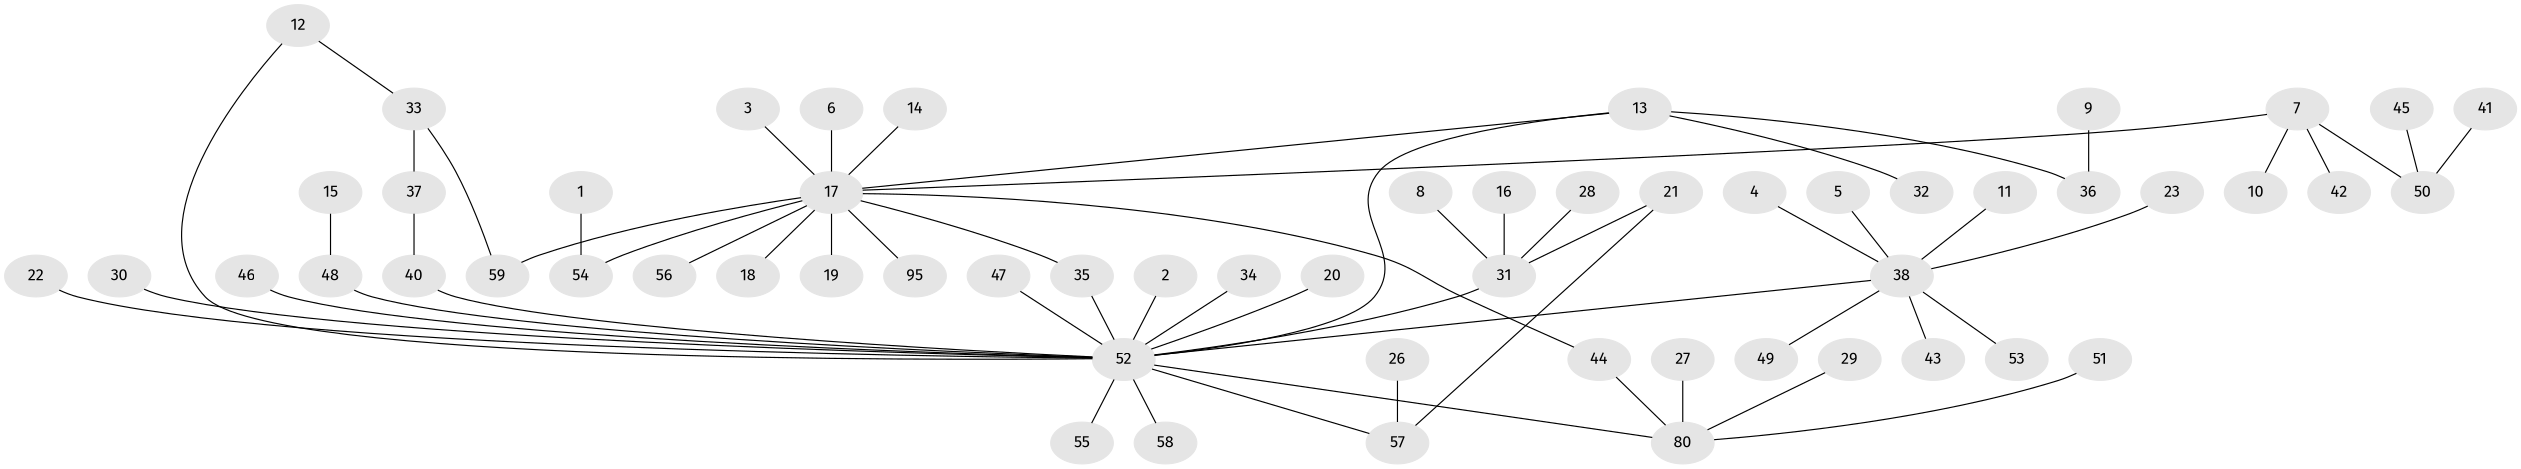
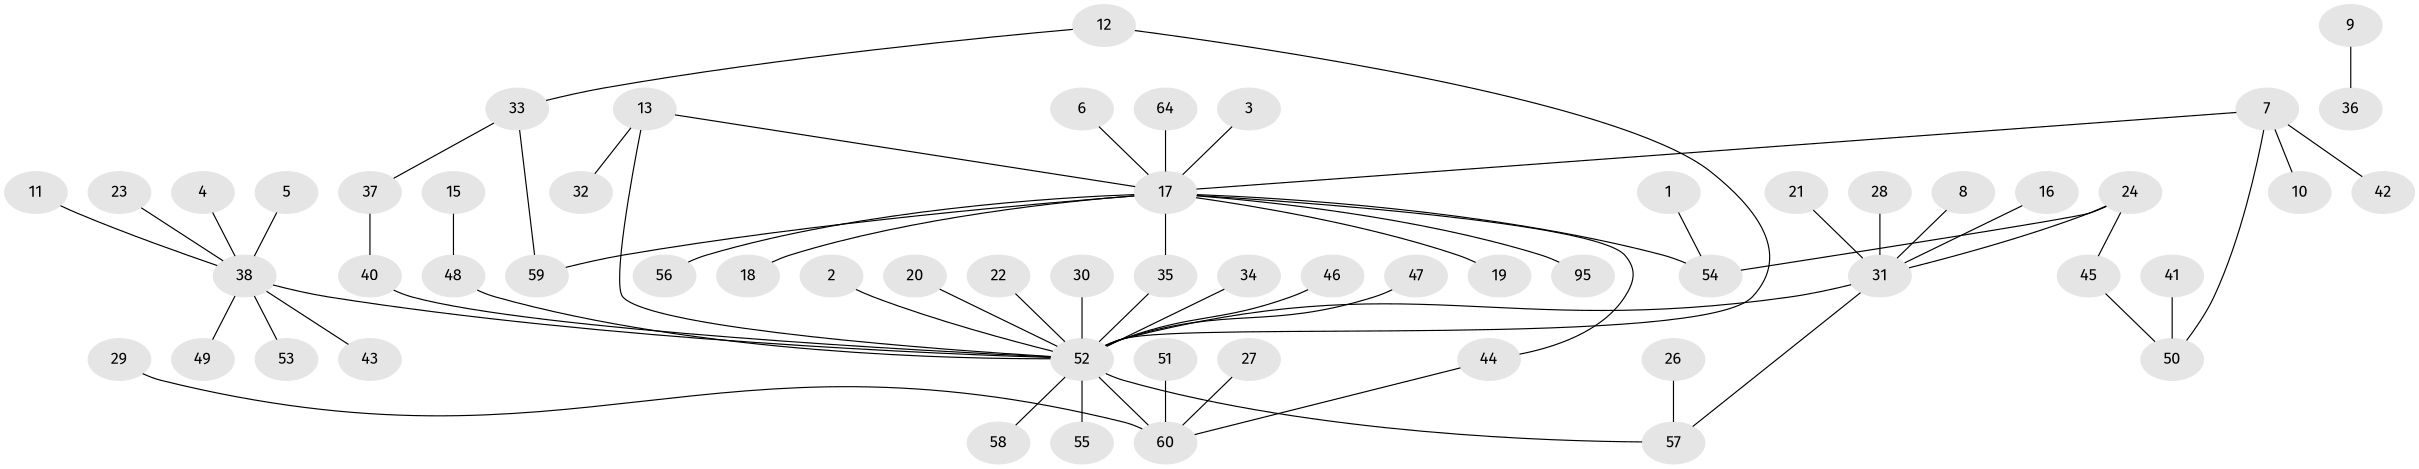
(915, 109) -> (1166, 109)
(1870, 133) -> none
none -> (2130, 193)
(1546, 307) -> (1777, 360)
(1683, 443) -> (1166, 443)
